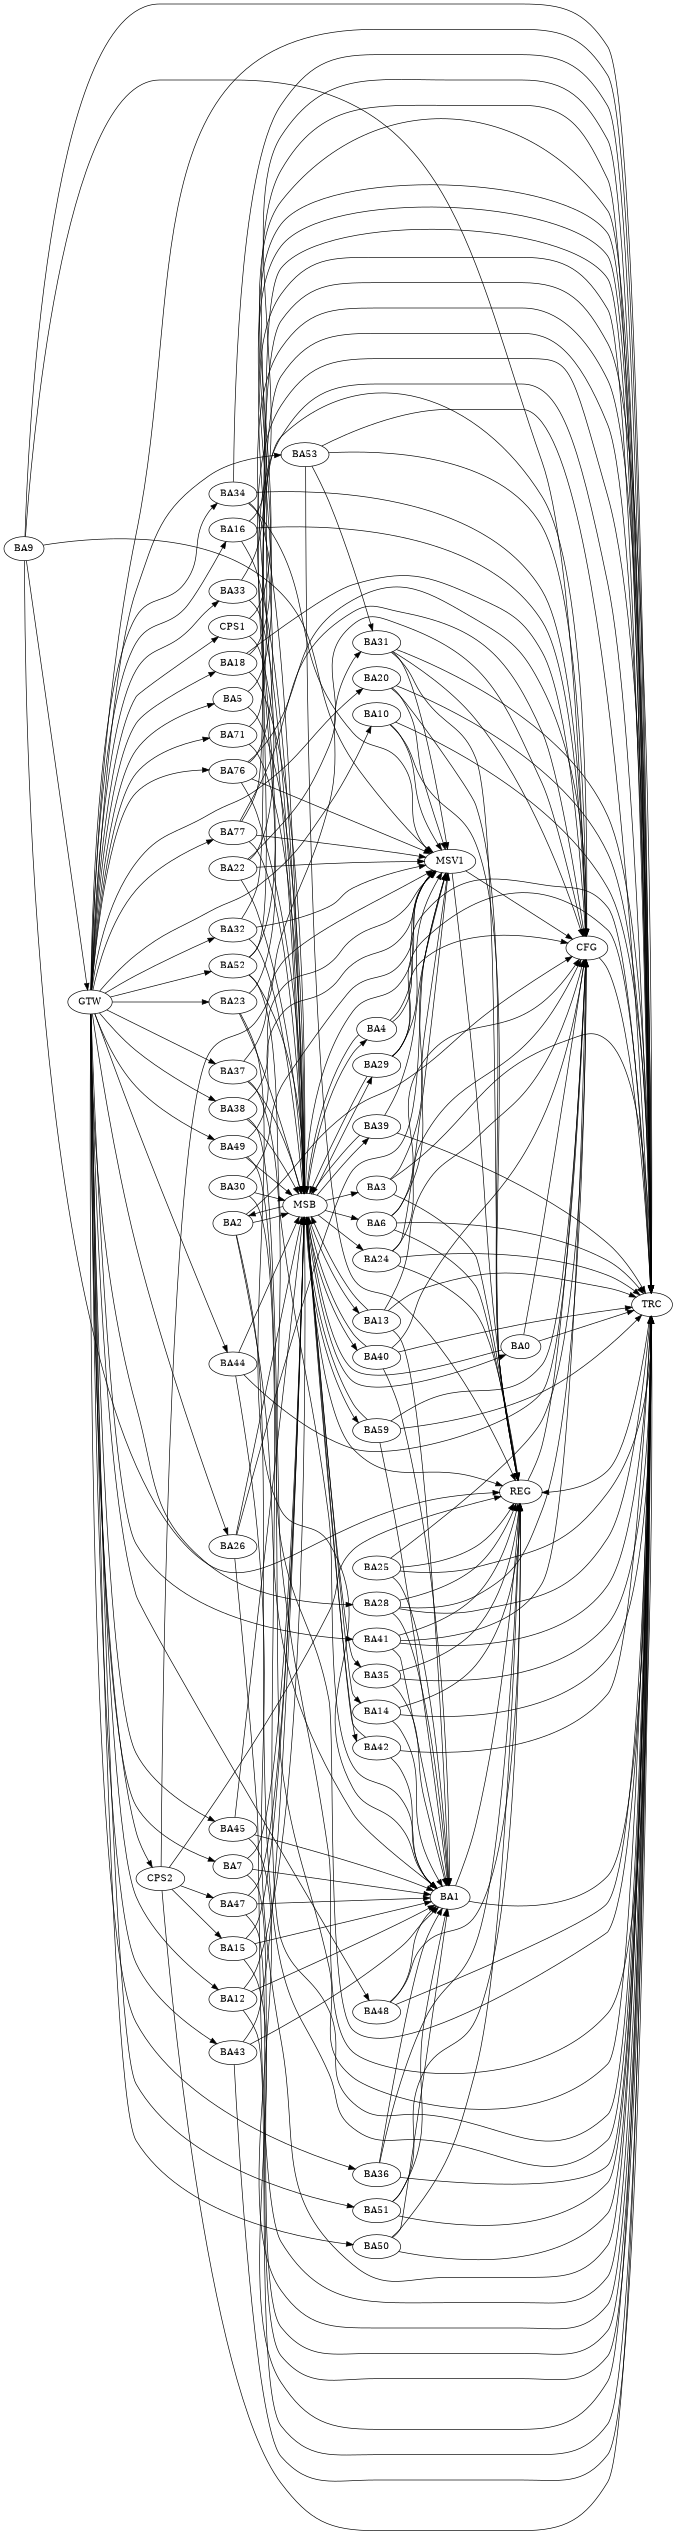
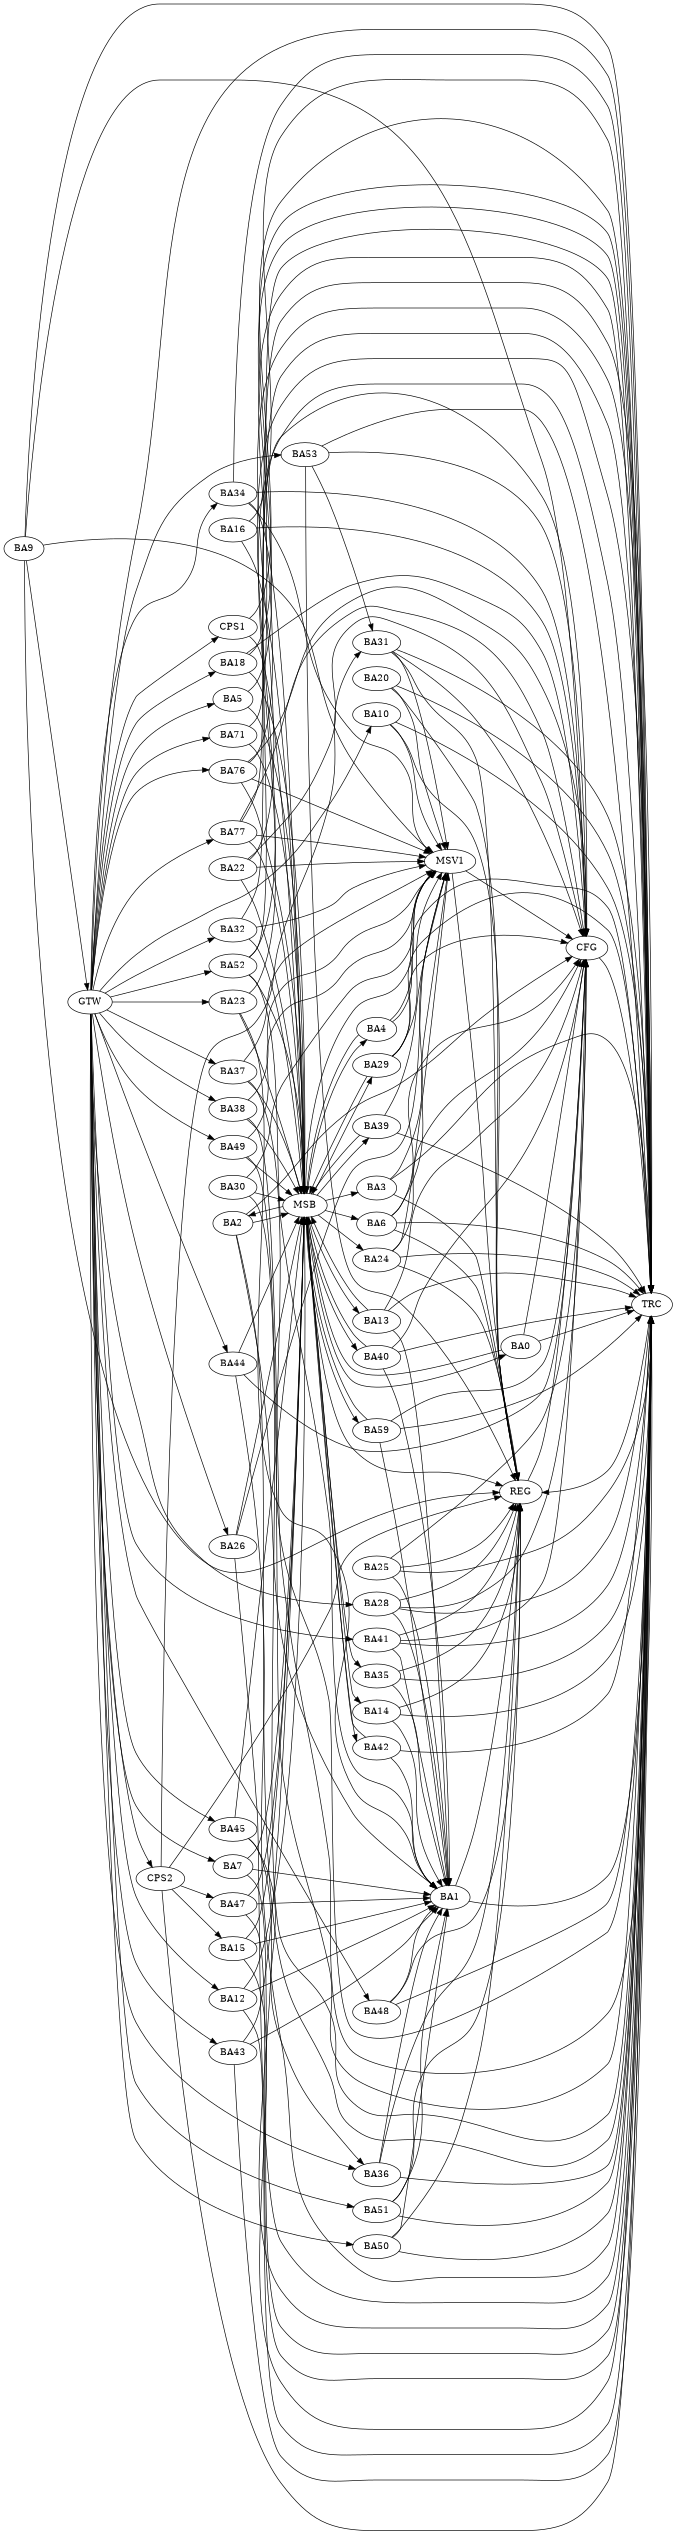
(233, 591) -> none
(123, 677) -> none
(196, 822) -> none
(341, 1859) -> (288, 2059)
